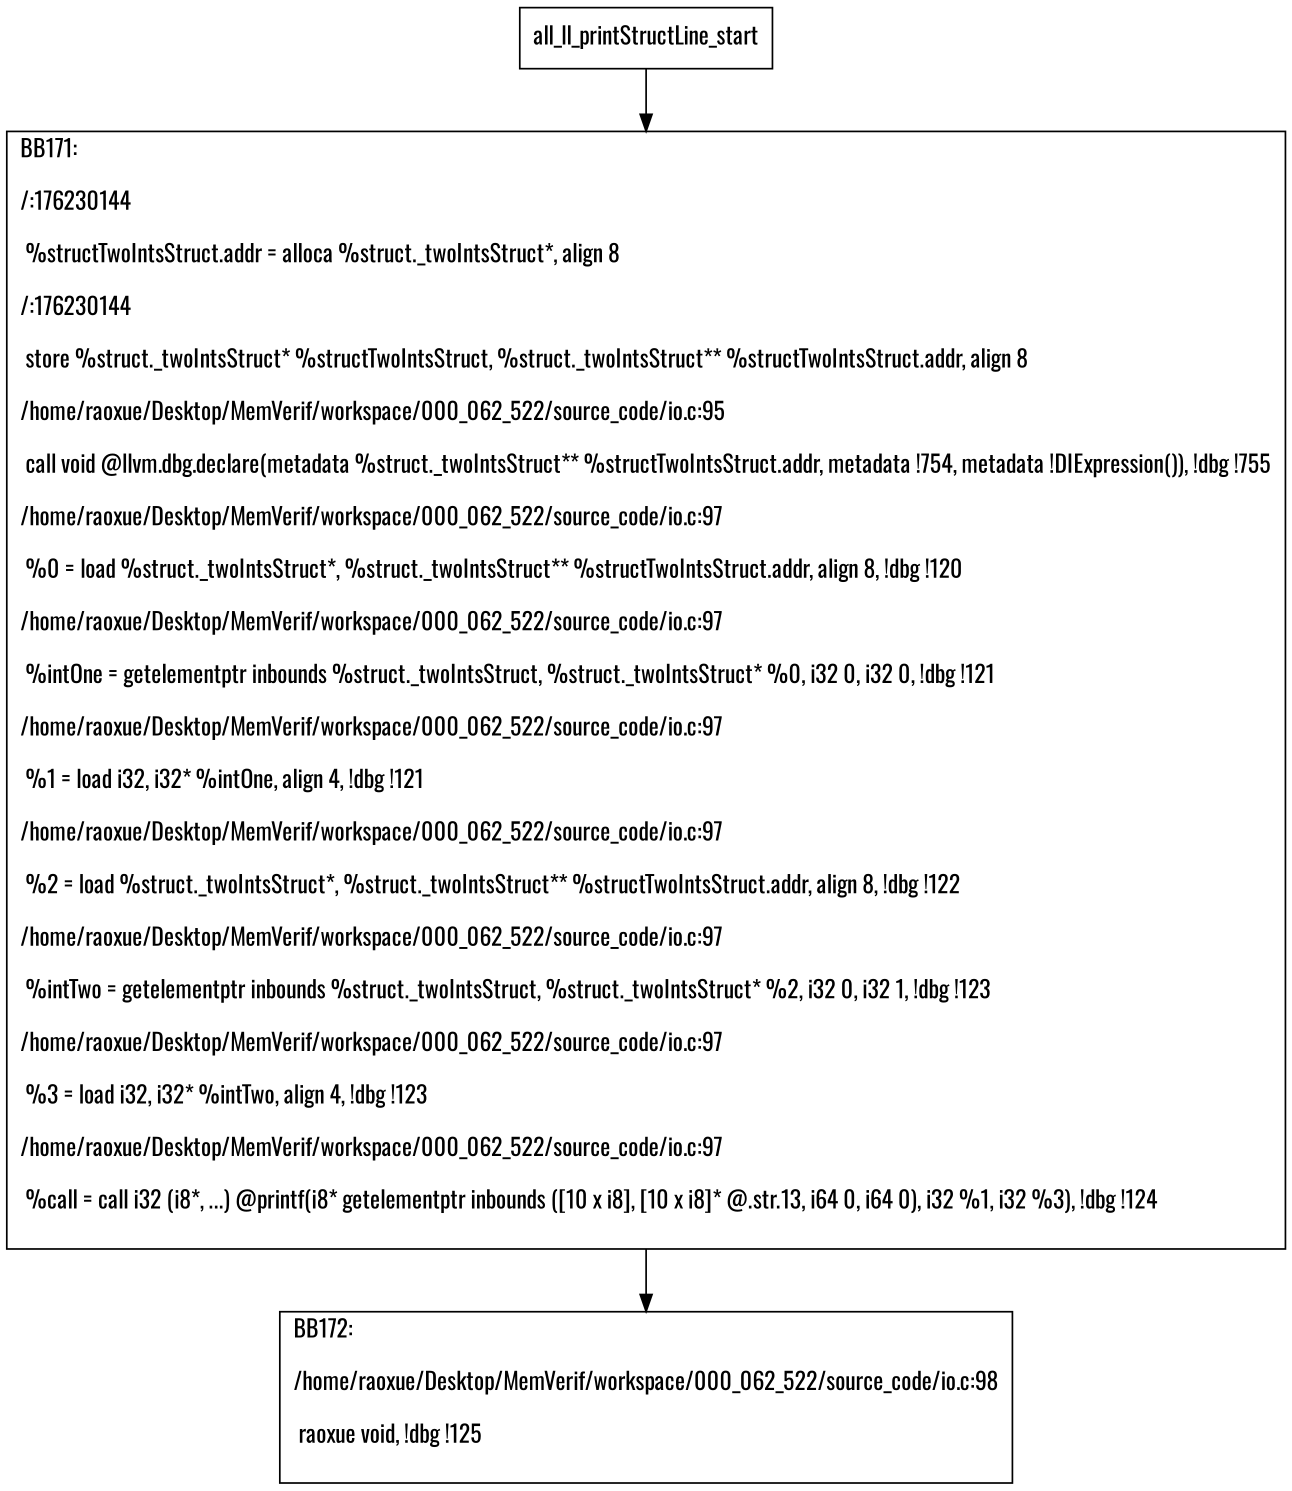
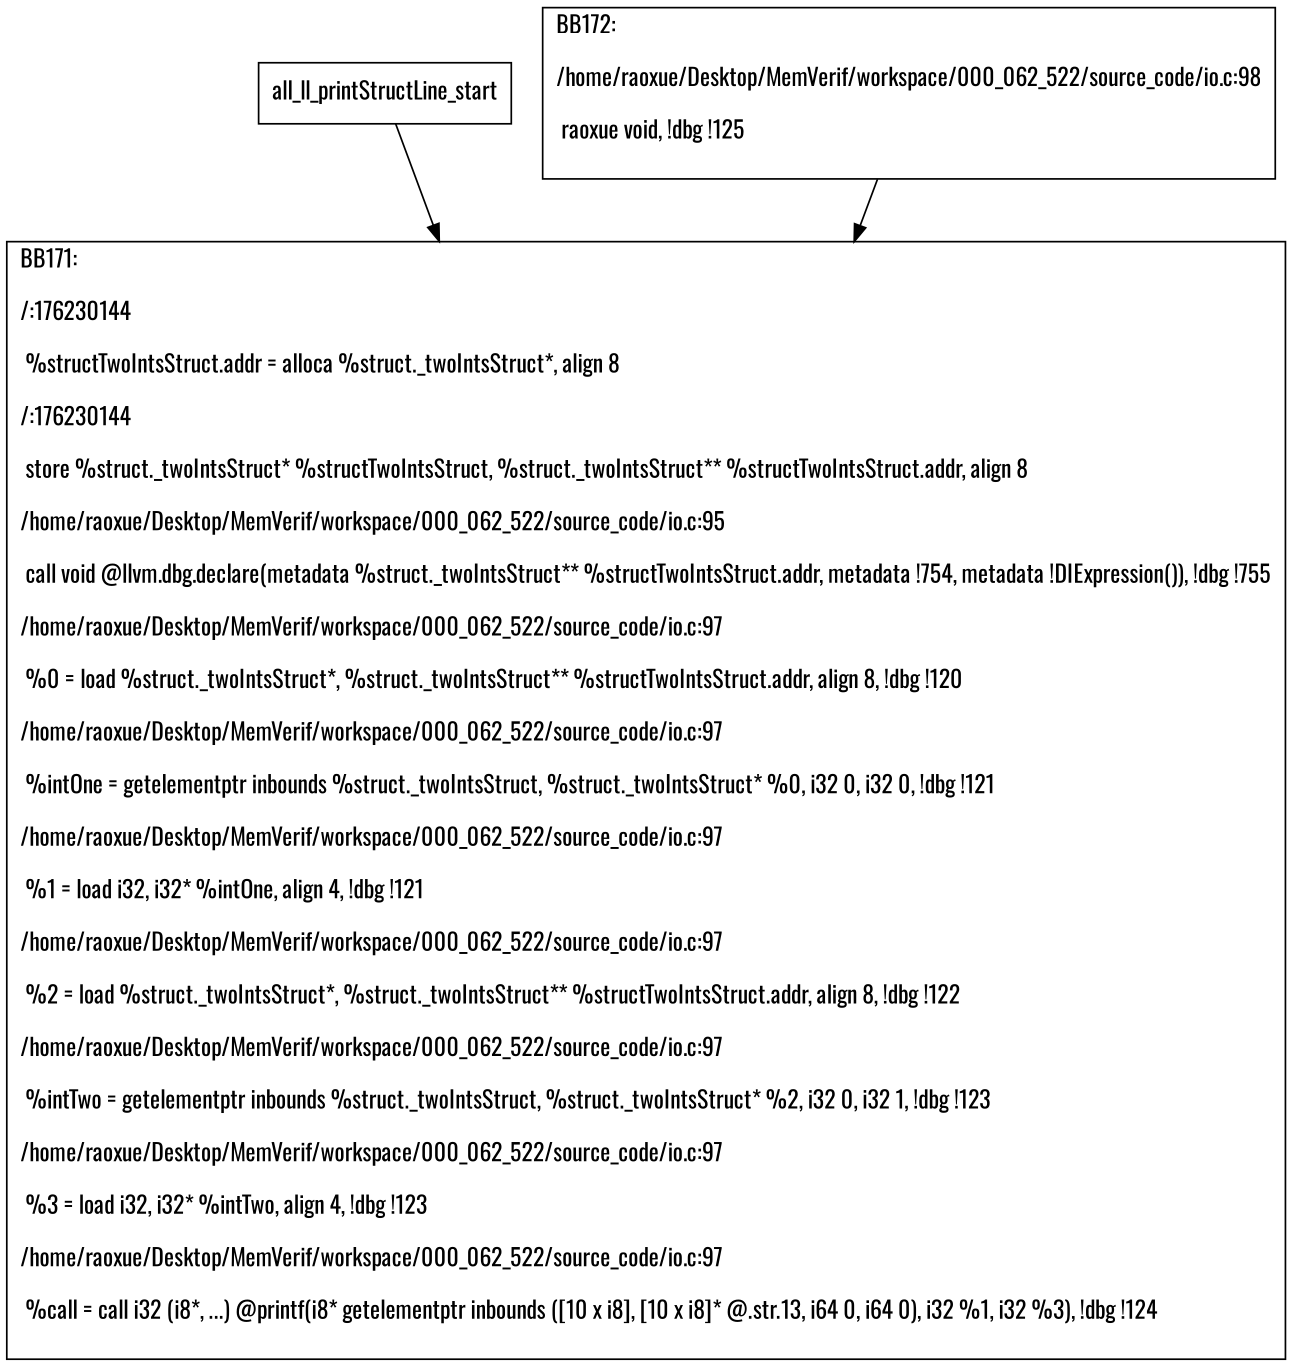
(646, 1272) -> (869, 202)
